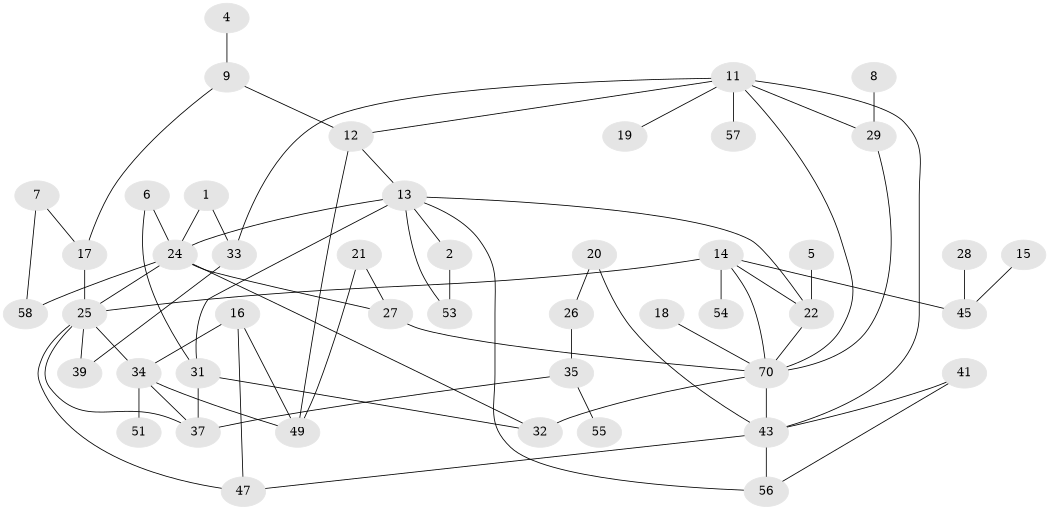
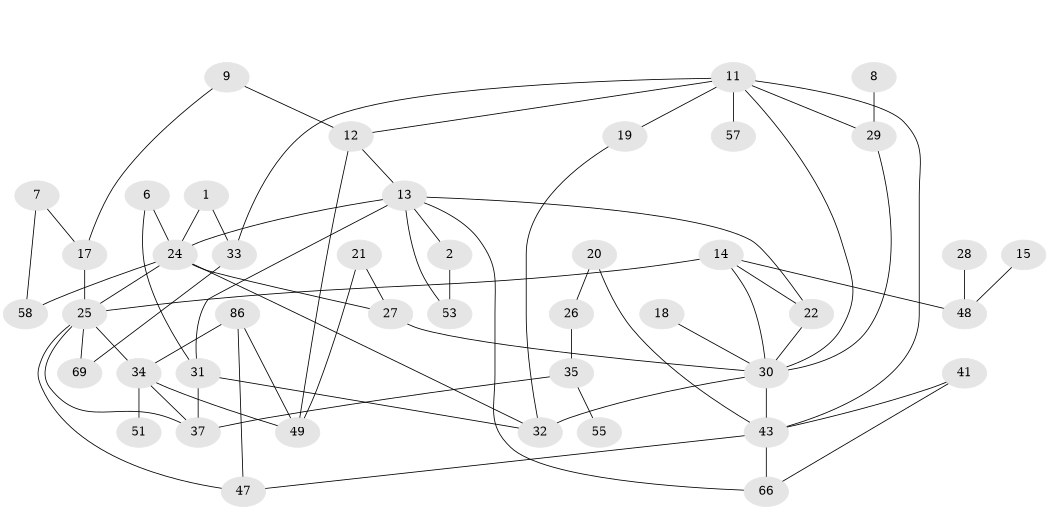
(227, 18) -> none
(812, 255) -> none
none -> (526, 266)
(238, 314) -> (238, 314)
(721, 314) -> none
(964, 314) -> (964, 314)
(80, 373) -> (80, 373)
(766, 373) -> (766, 373)
(766, 492) -> (766, 492)
